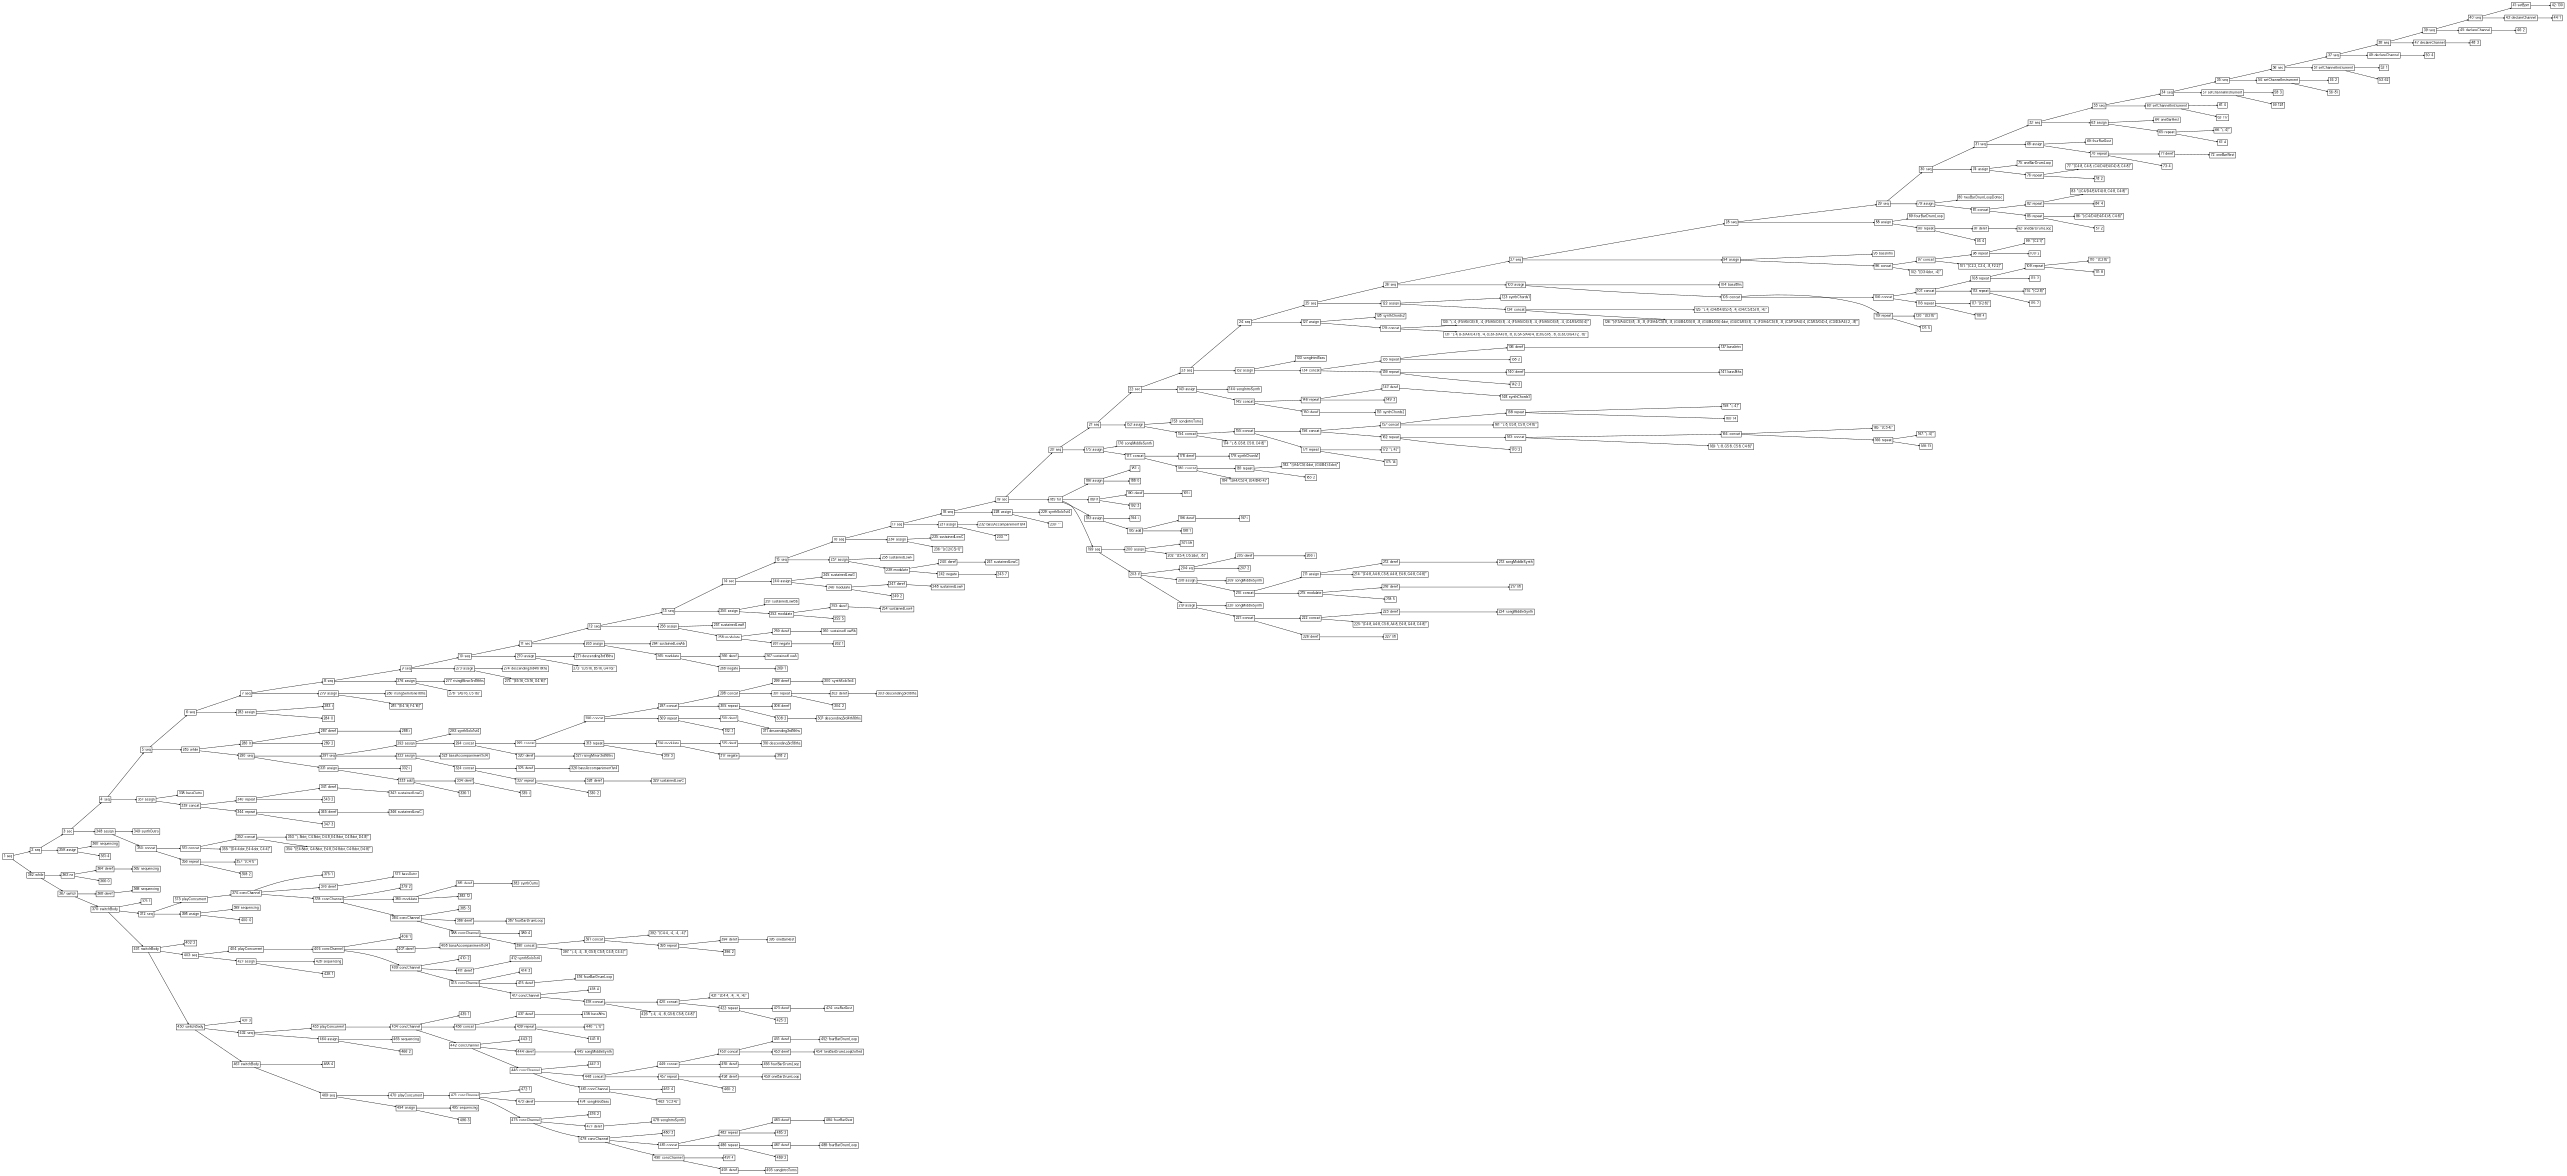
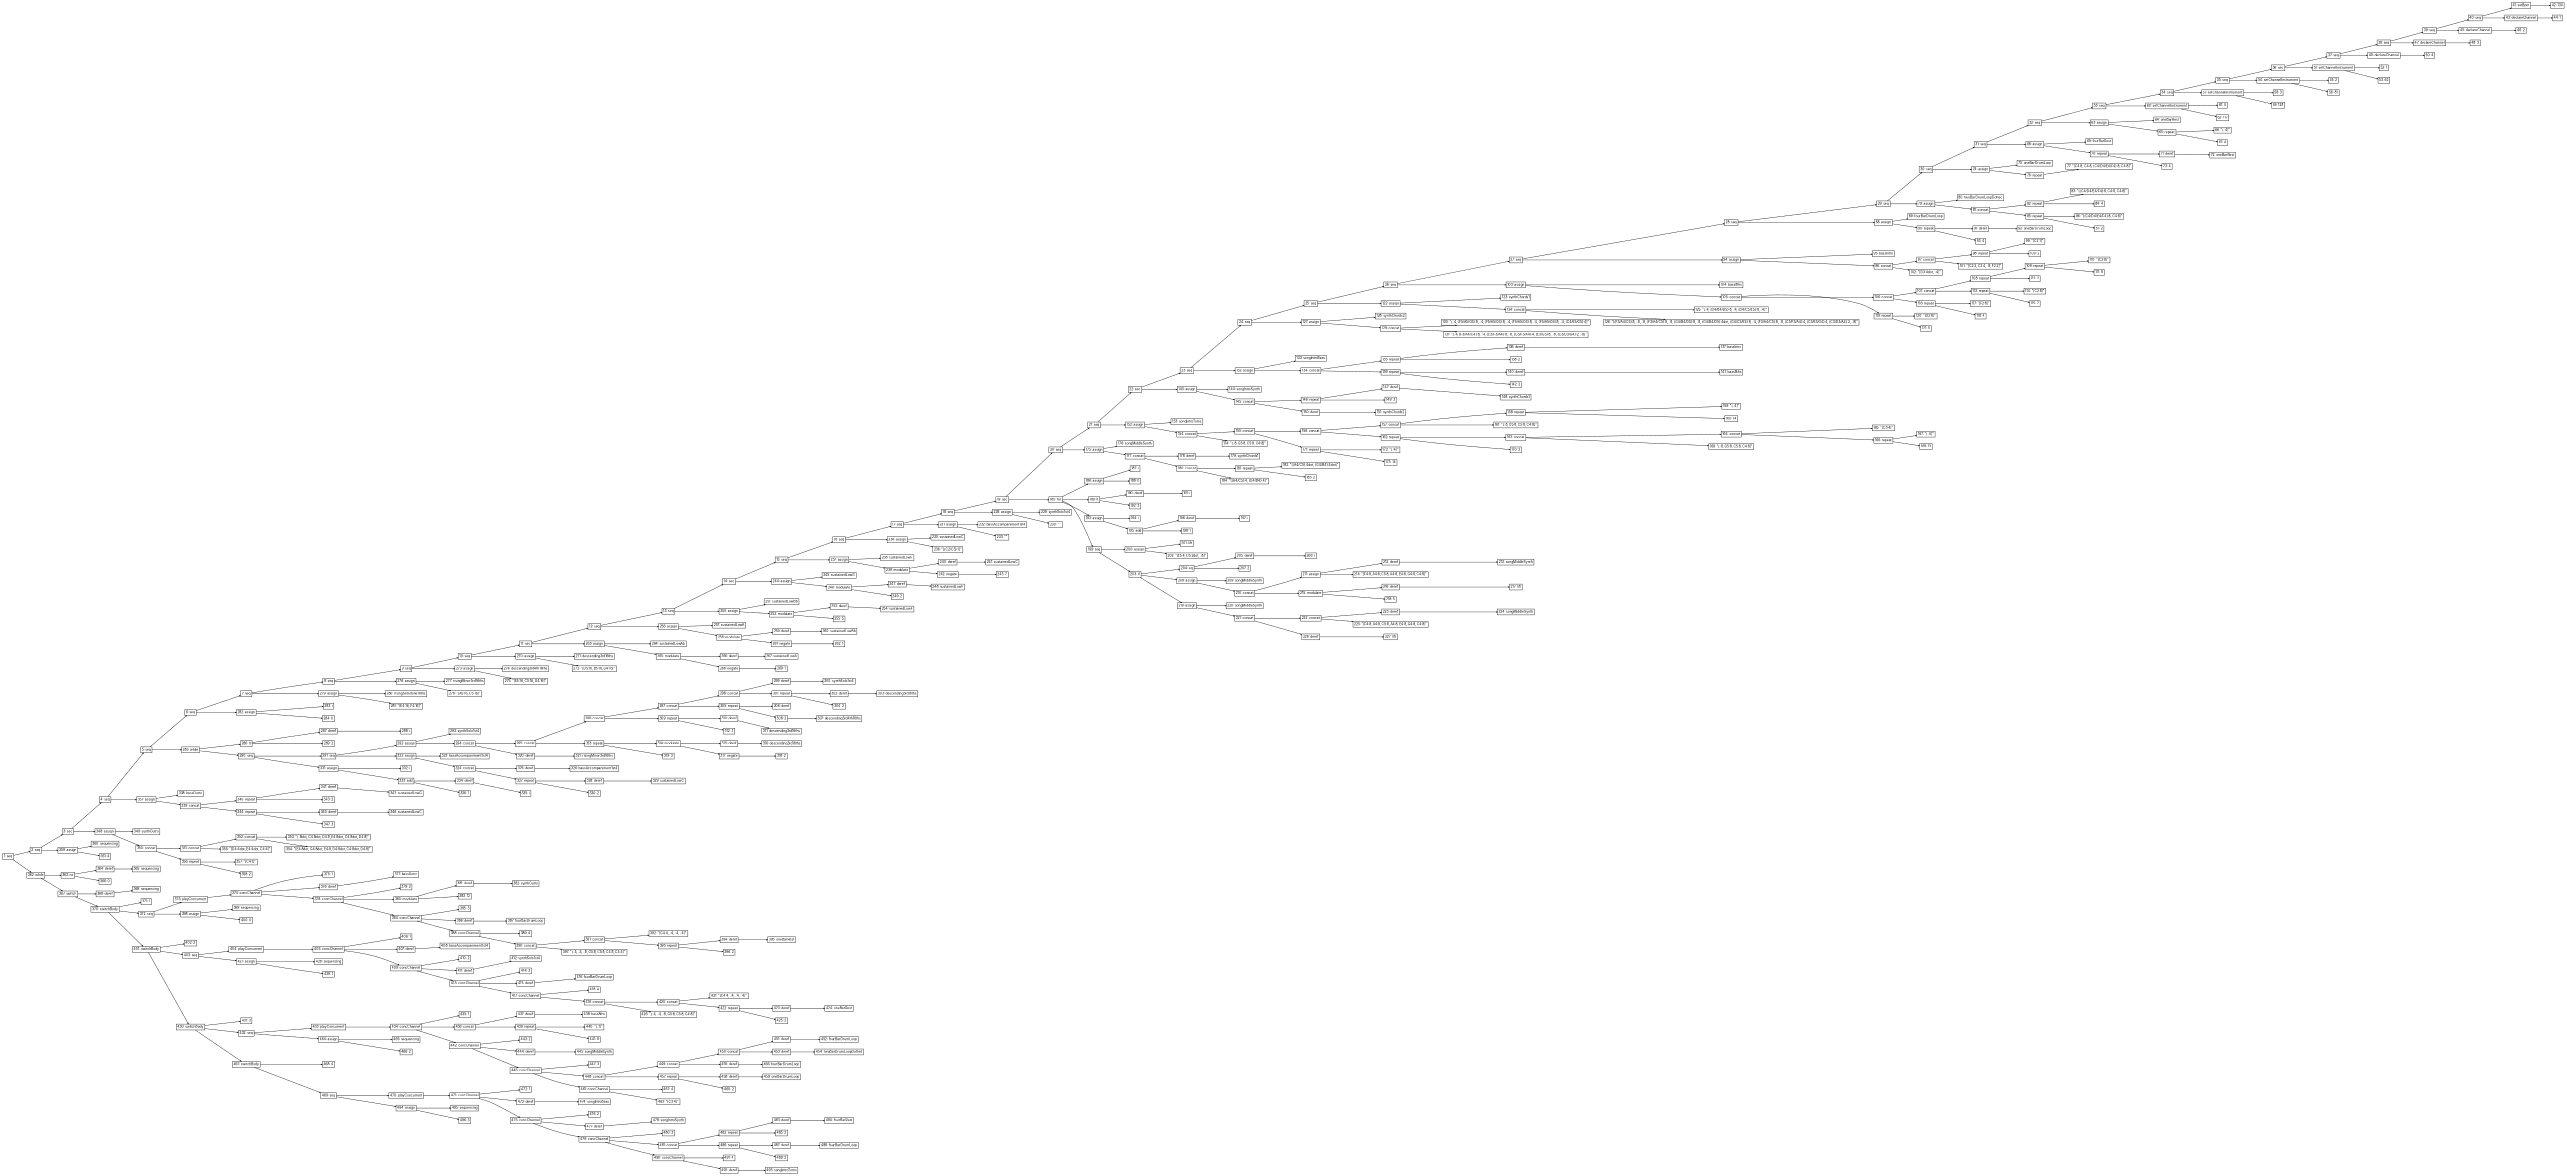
(2099, 179) -> none
